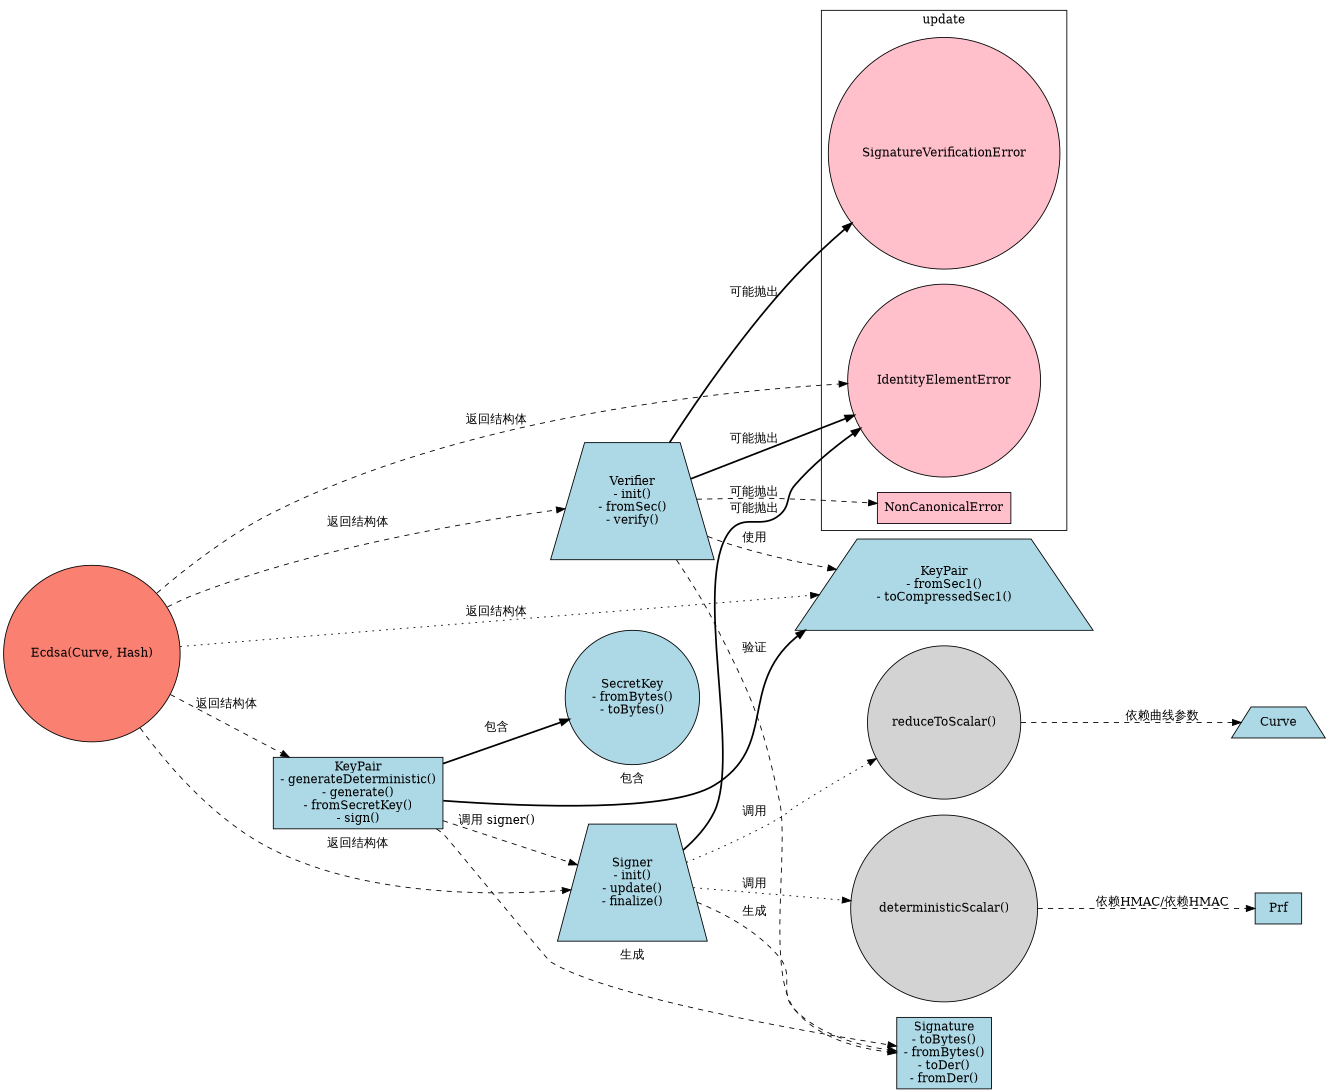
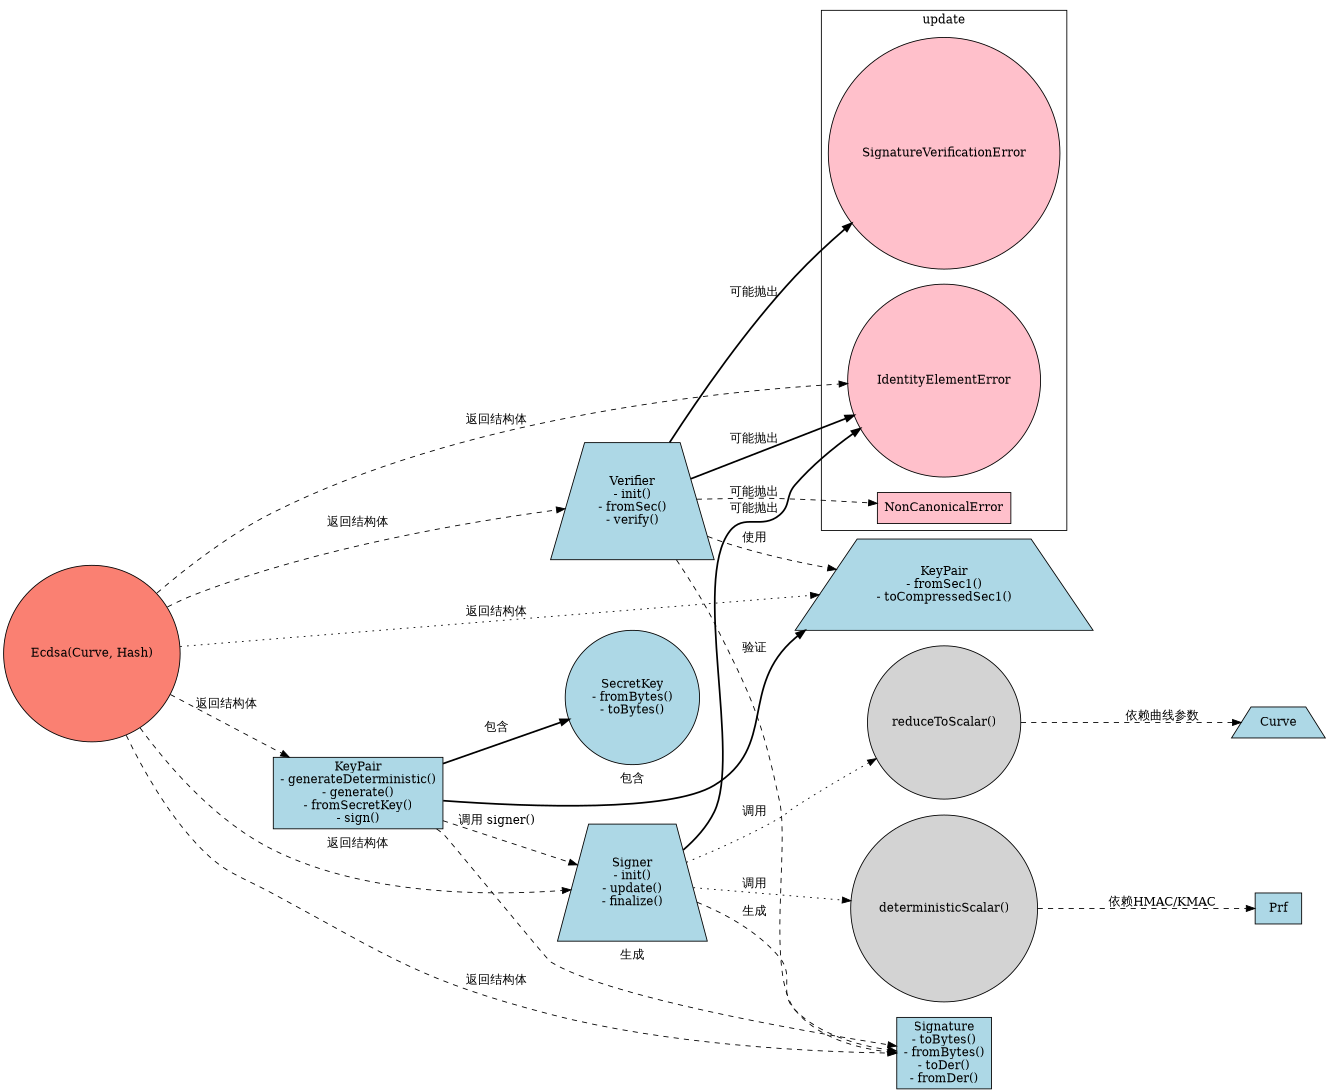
(1162, 902) -> (1162, 902)
none -> (462, 988)
